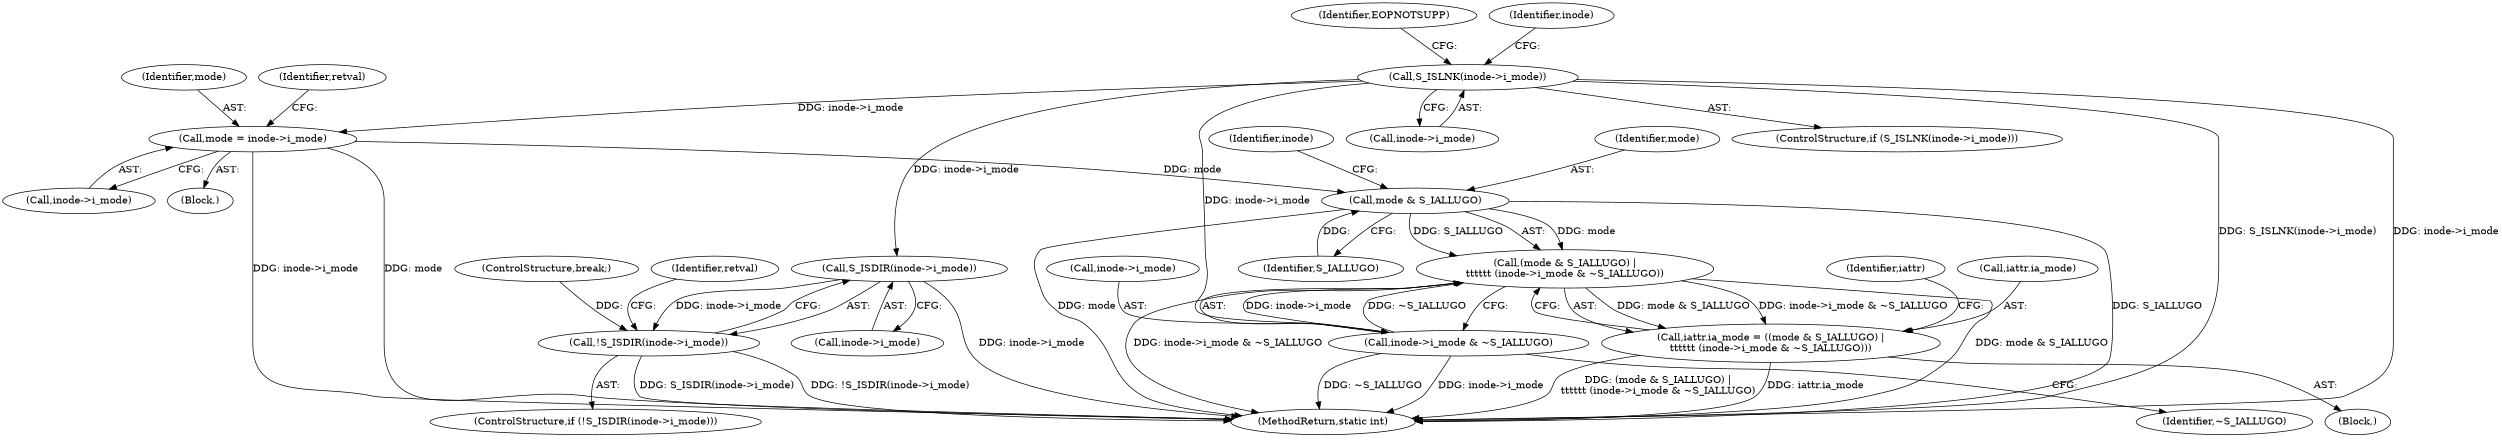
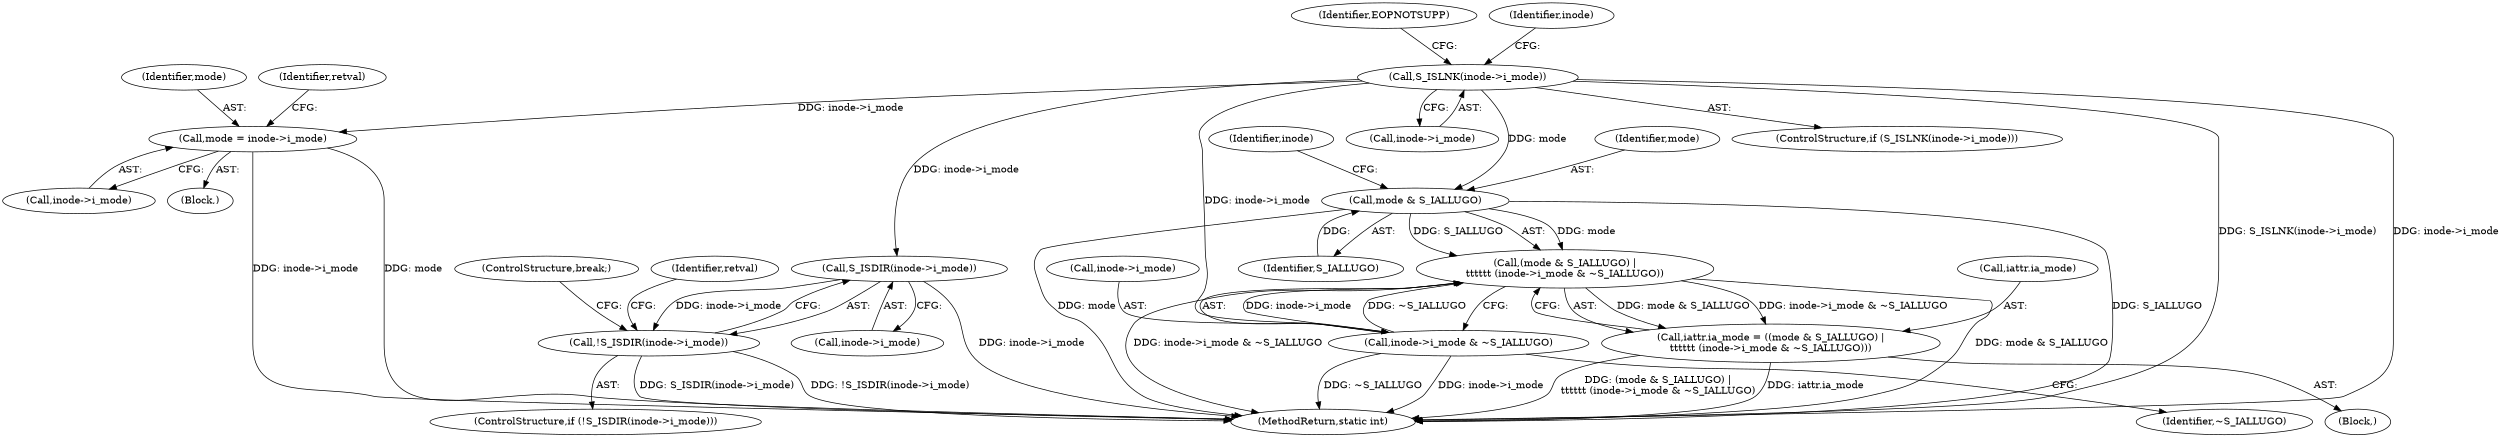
(847, 156) -> (1507, 145)
(1385, 232) -> (1385, 232)
(1886, 269) -> none
(611, 306) -> (611, 306)
